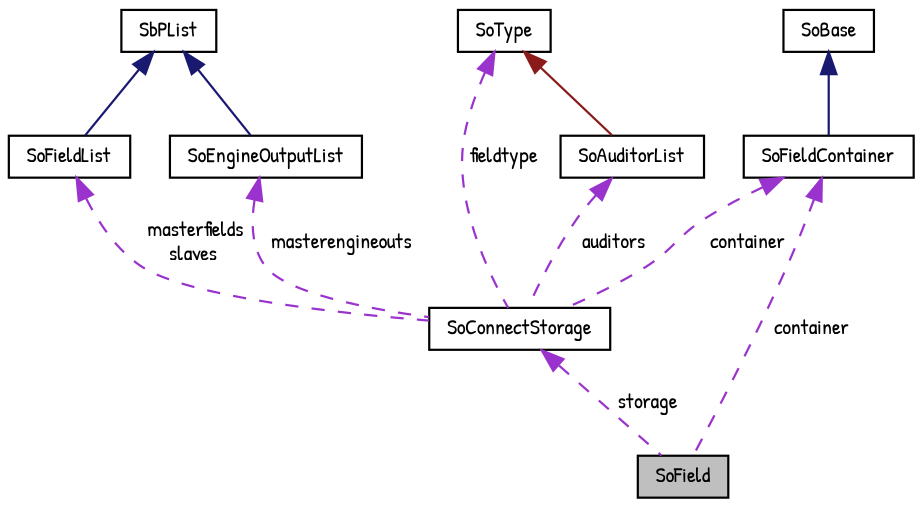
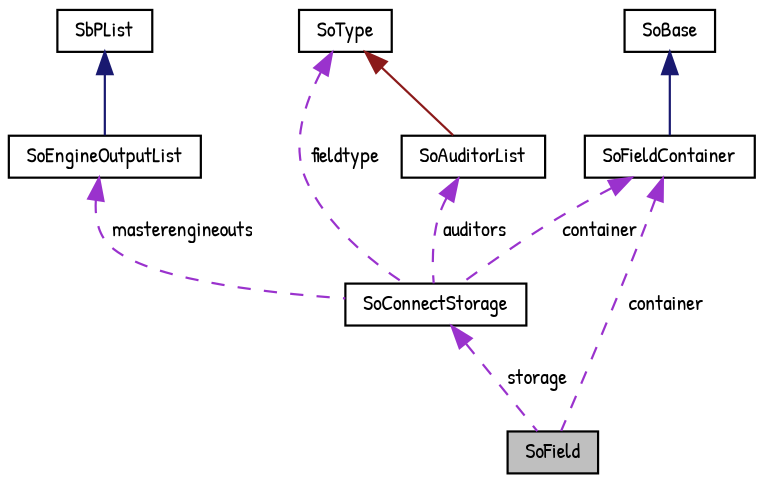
(70, 157) -> none
